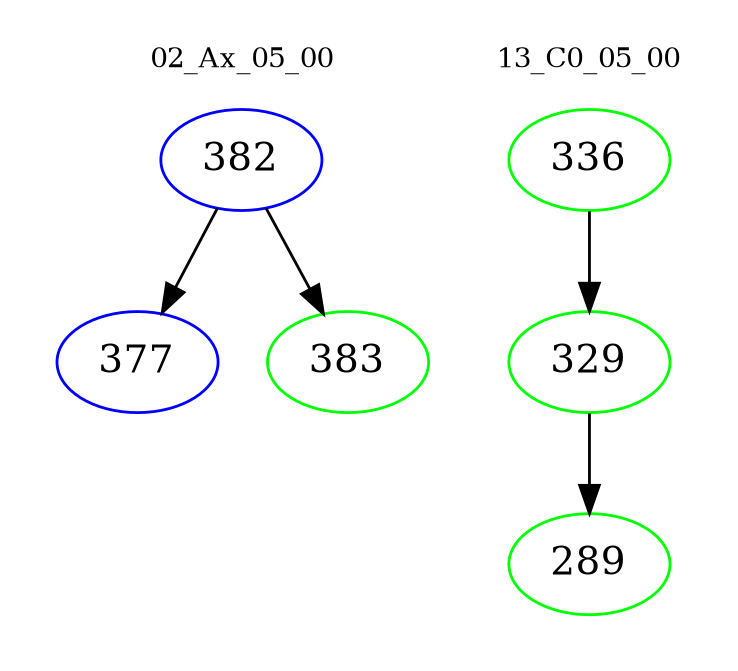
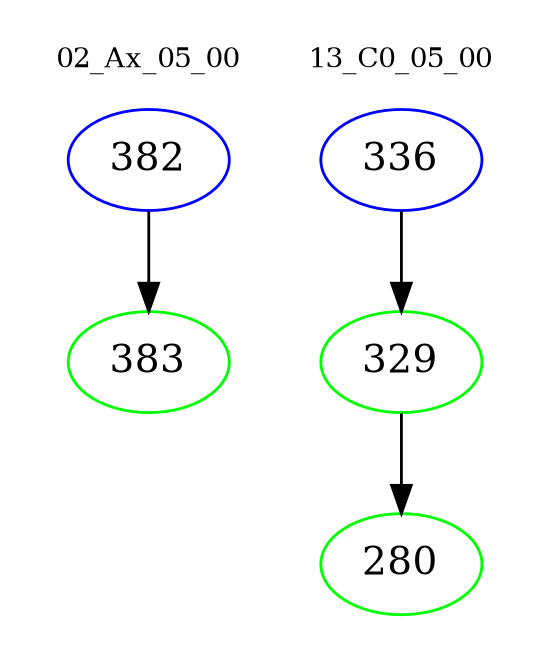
(589, 160) -> (401, 160)
(138, 362) -> none
(589, 564) -> (401, 564)
